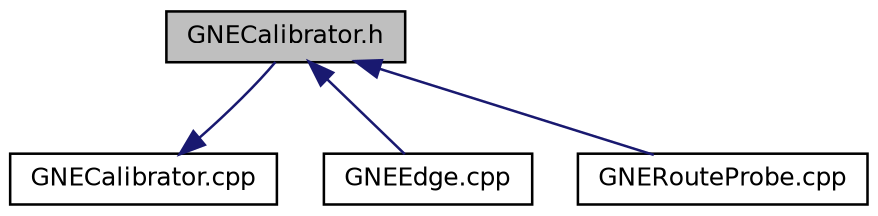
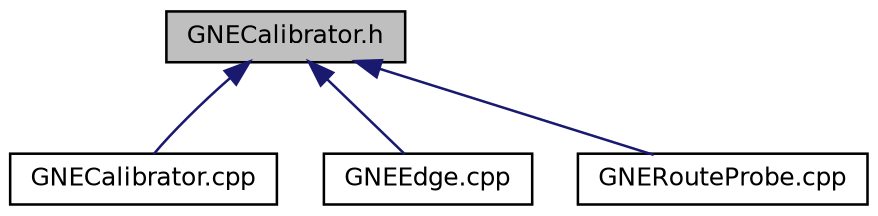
(239, 101) -> (191, 115)
